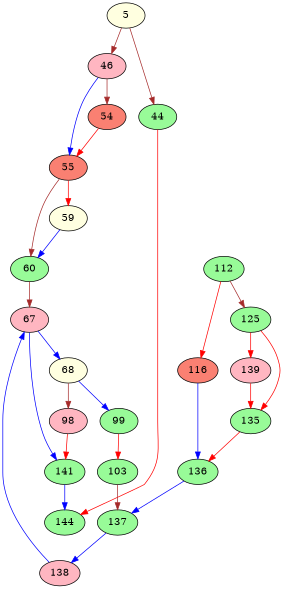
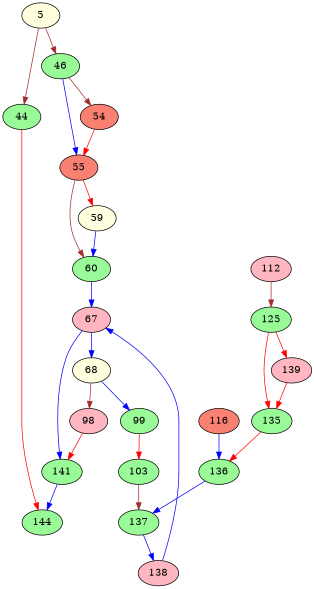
(107, 66) -> (61, 66)
(224, 269) -> (271, 269)
(30, 291) -> (92, 291)
(212, 316) -> none
